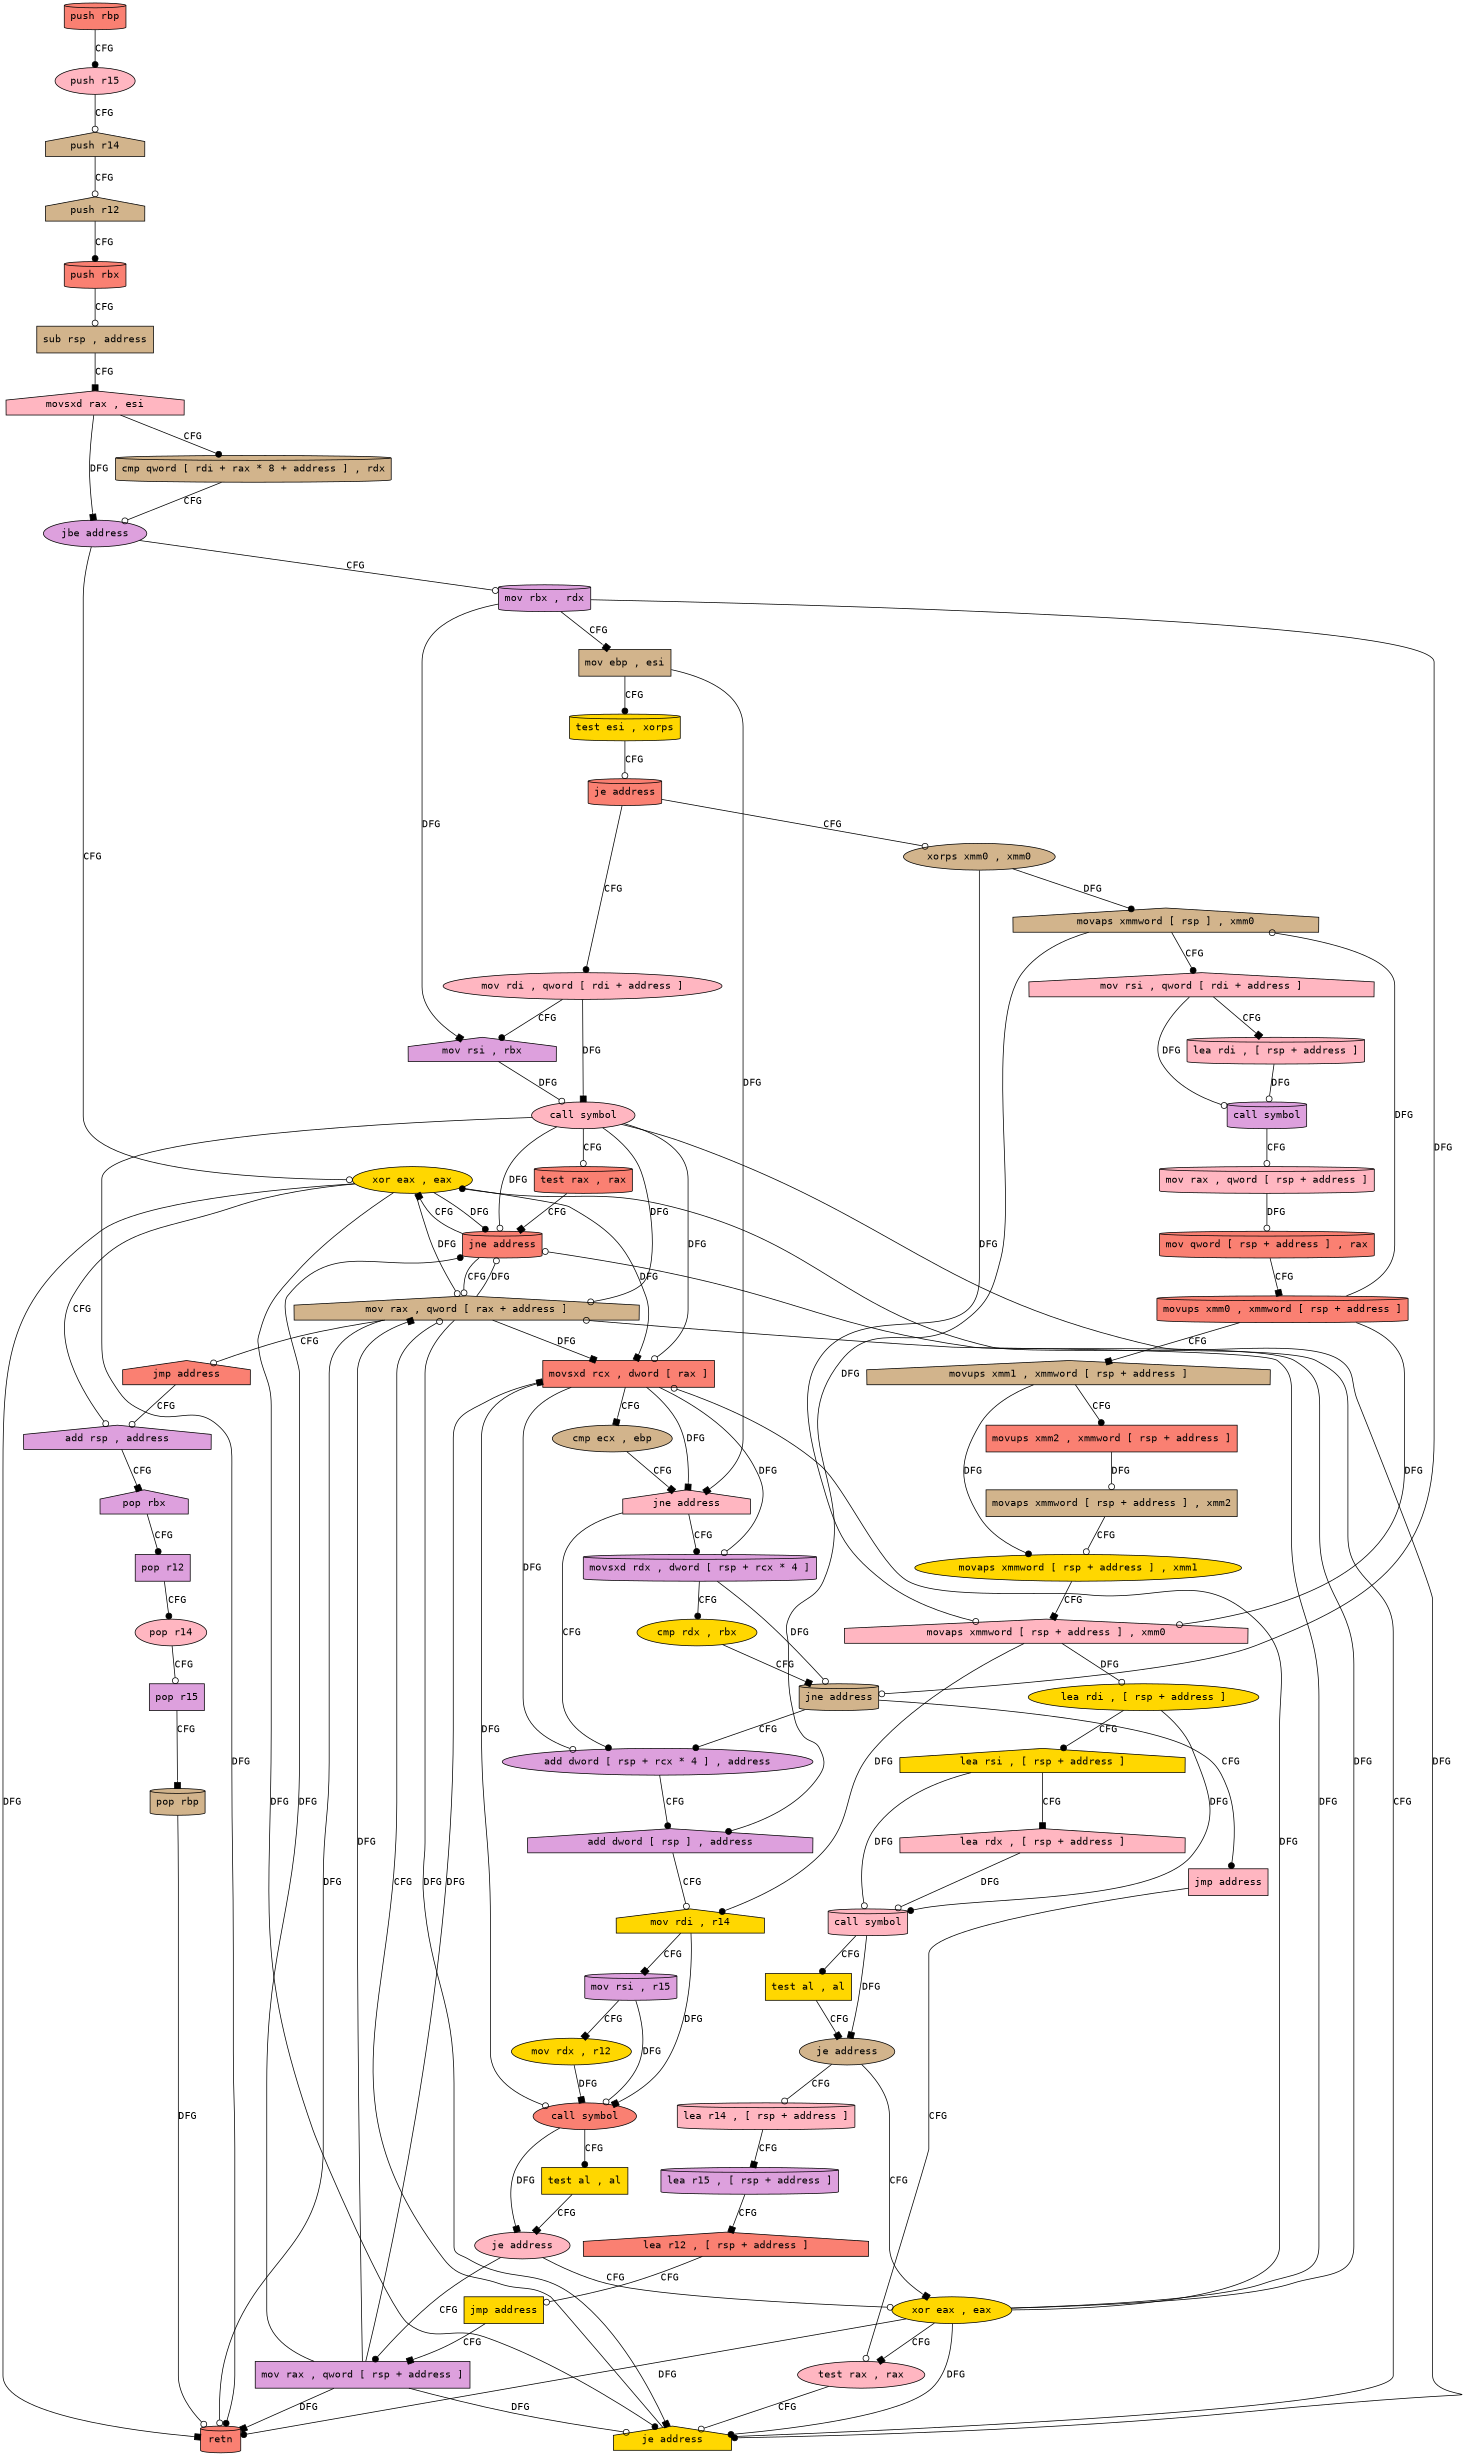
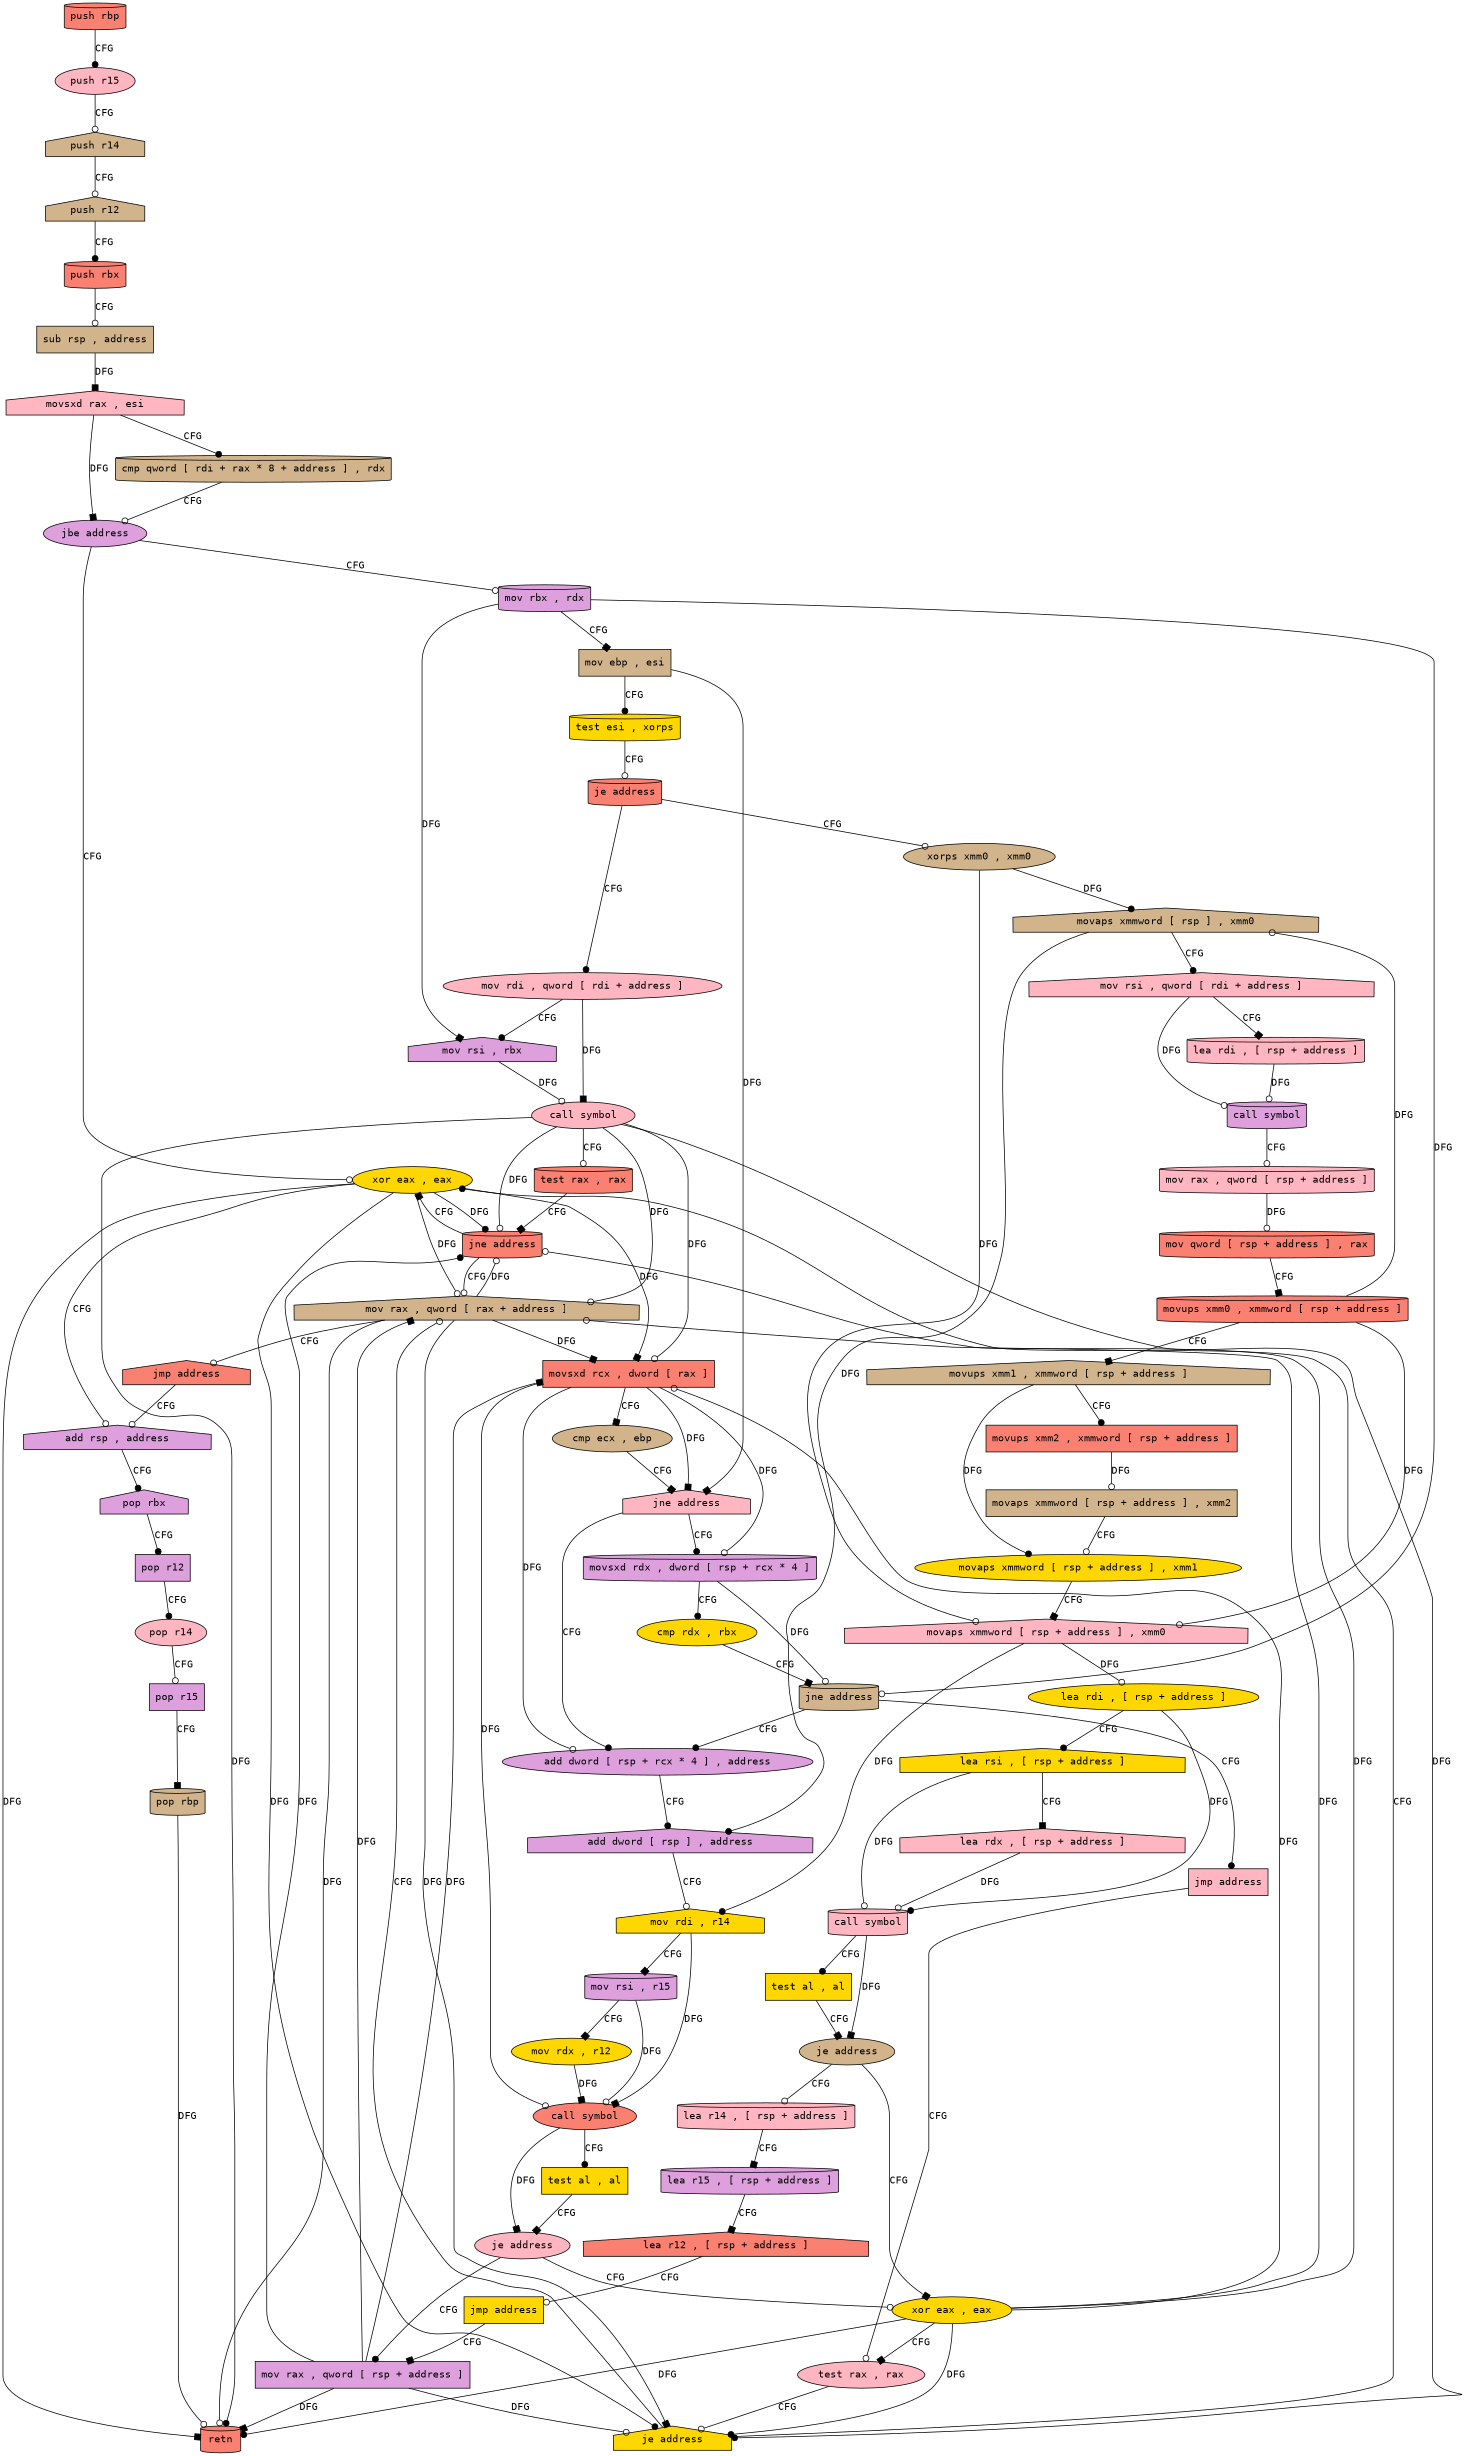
(104, 372) -> (104, 372)
(129, 1467) -> (129, 1467)
